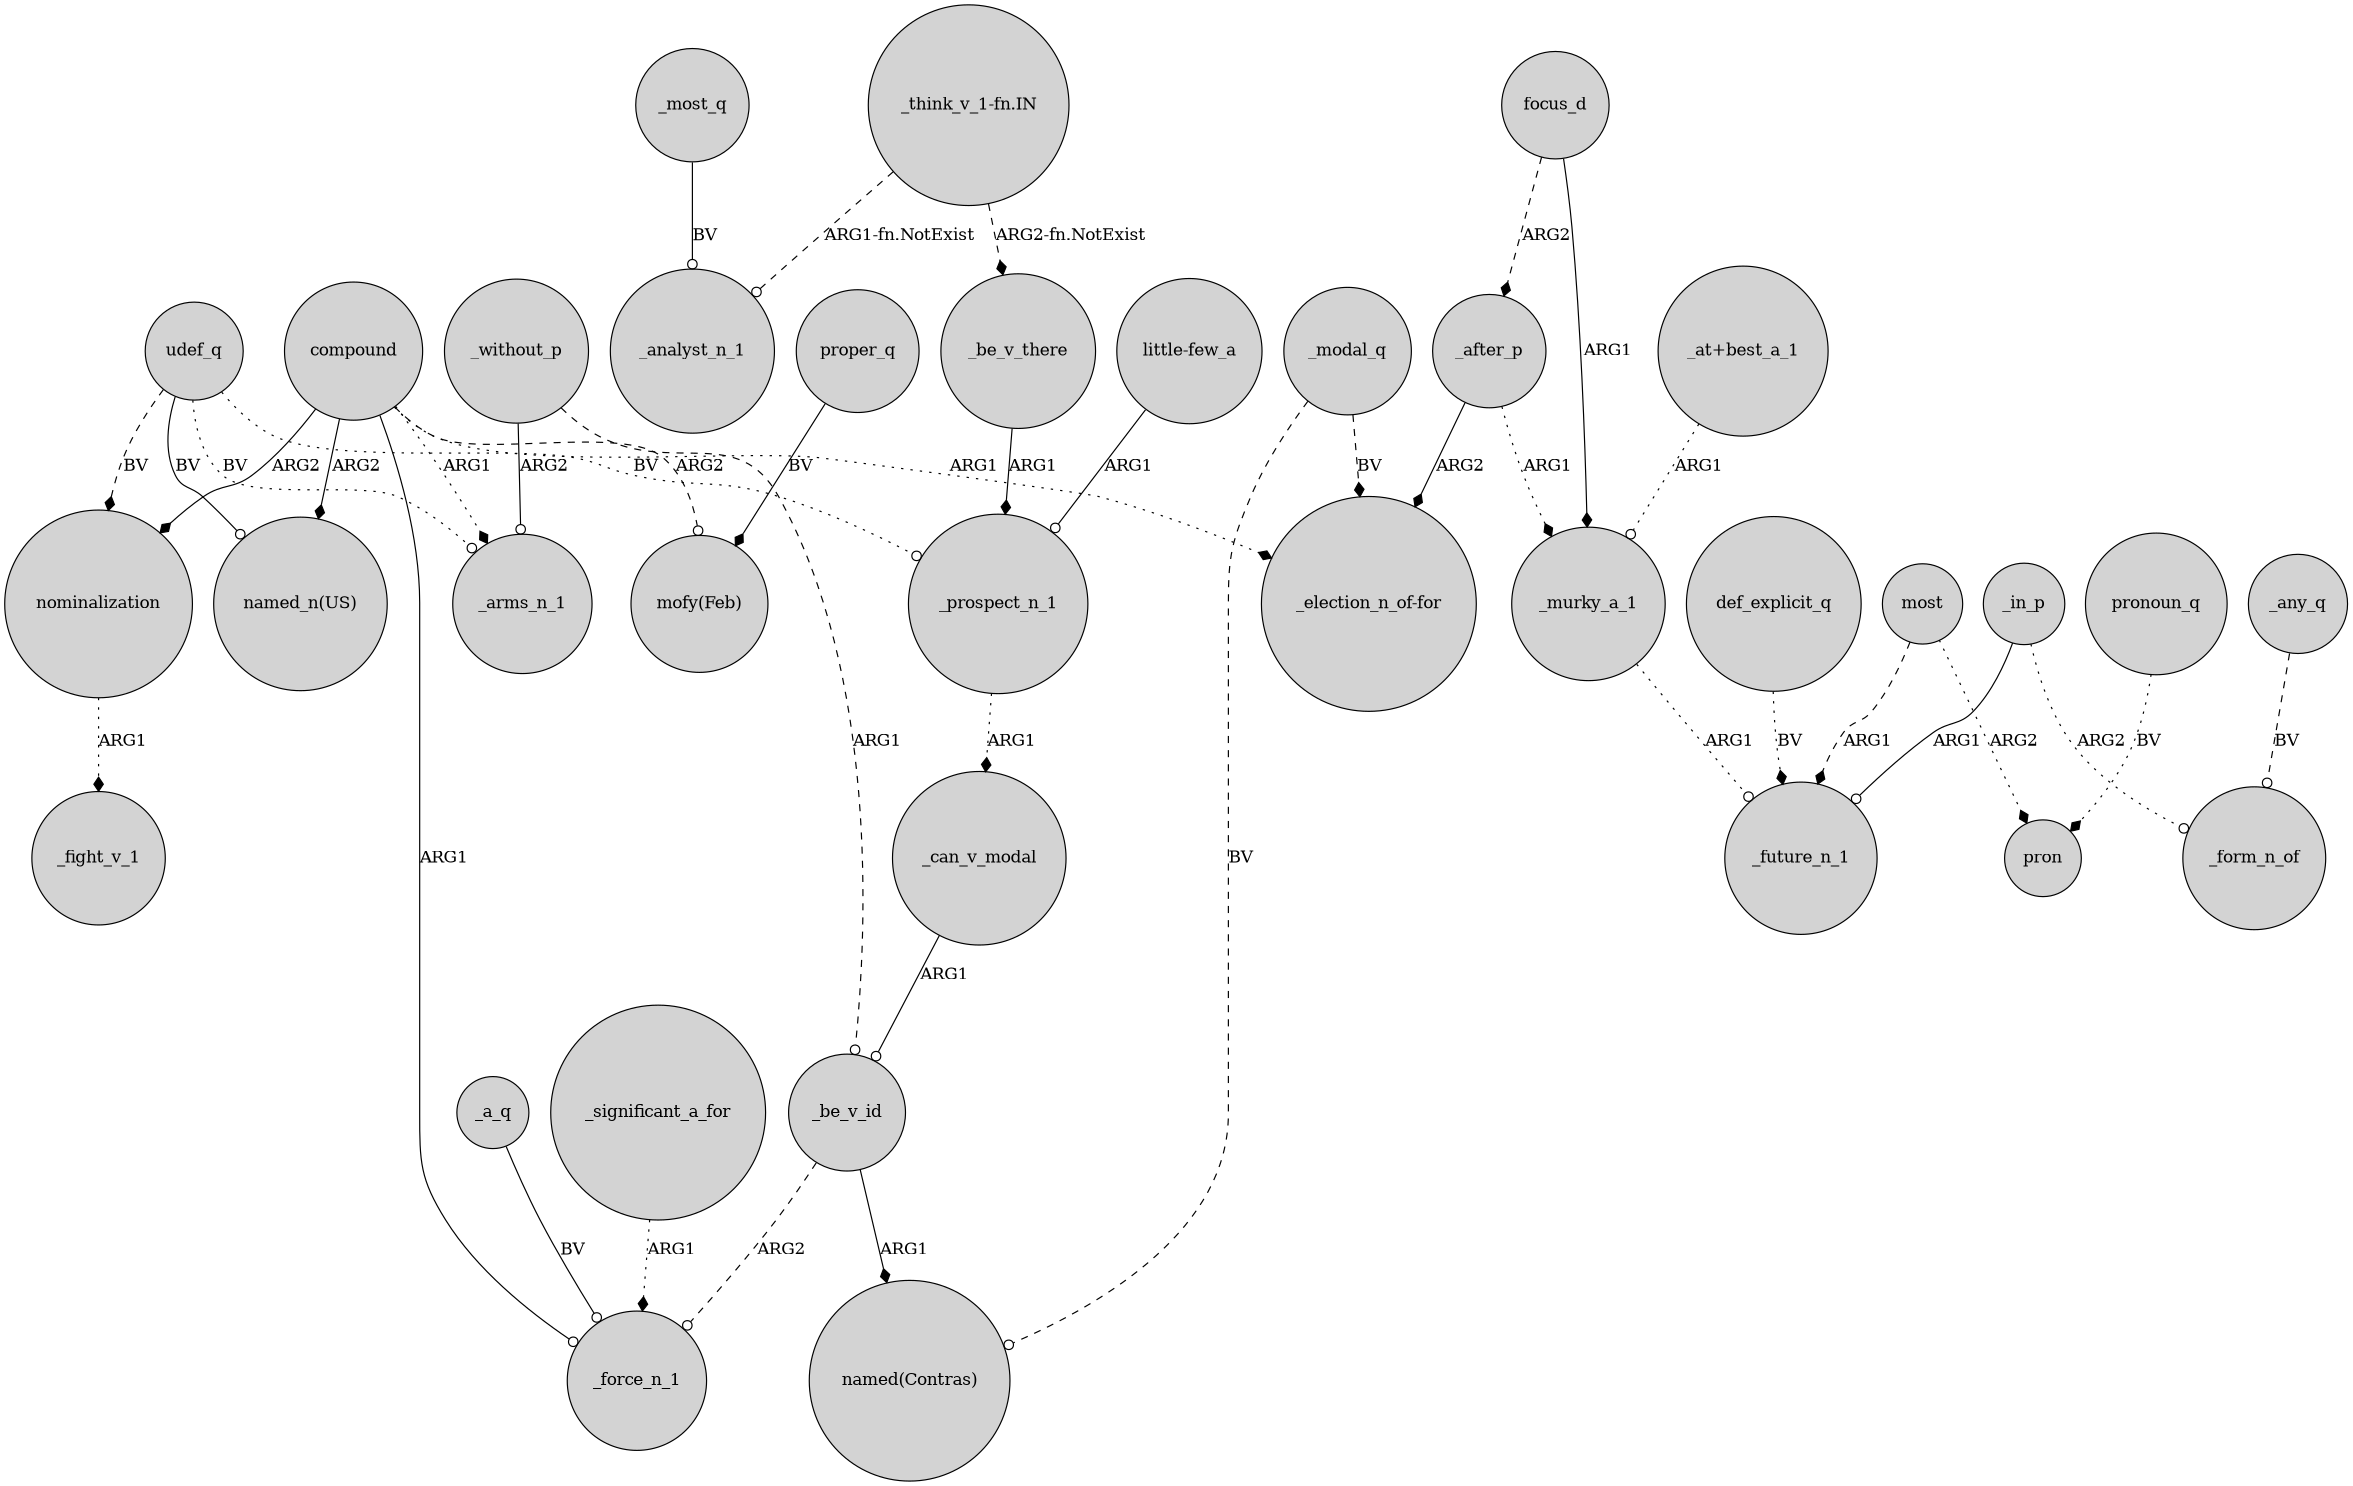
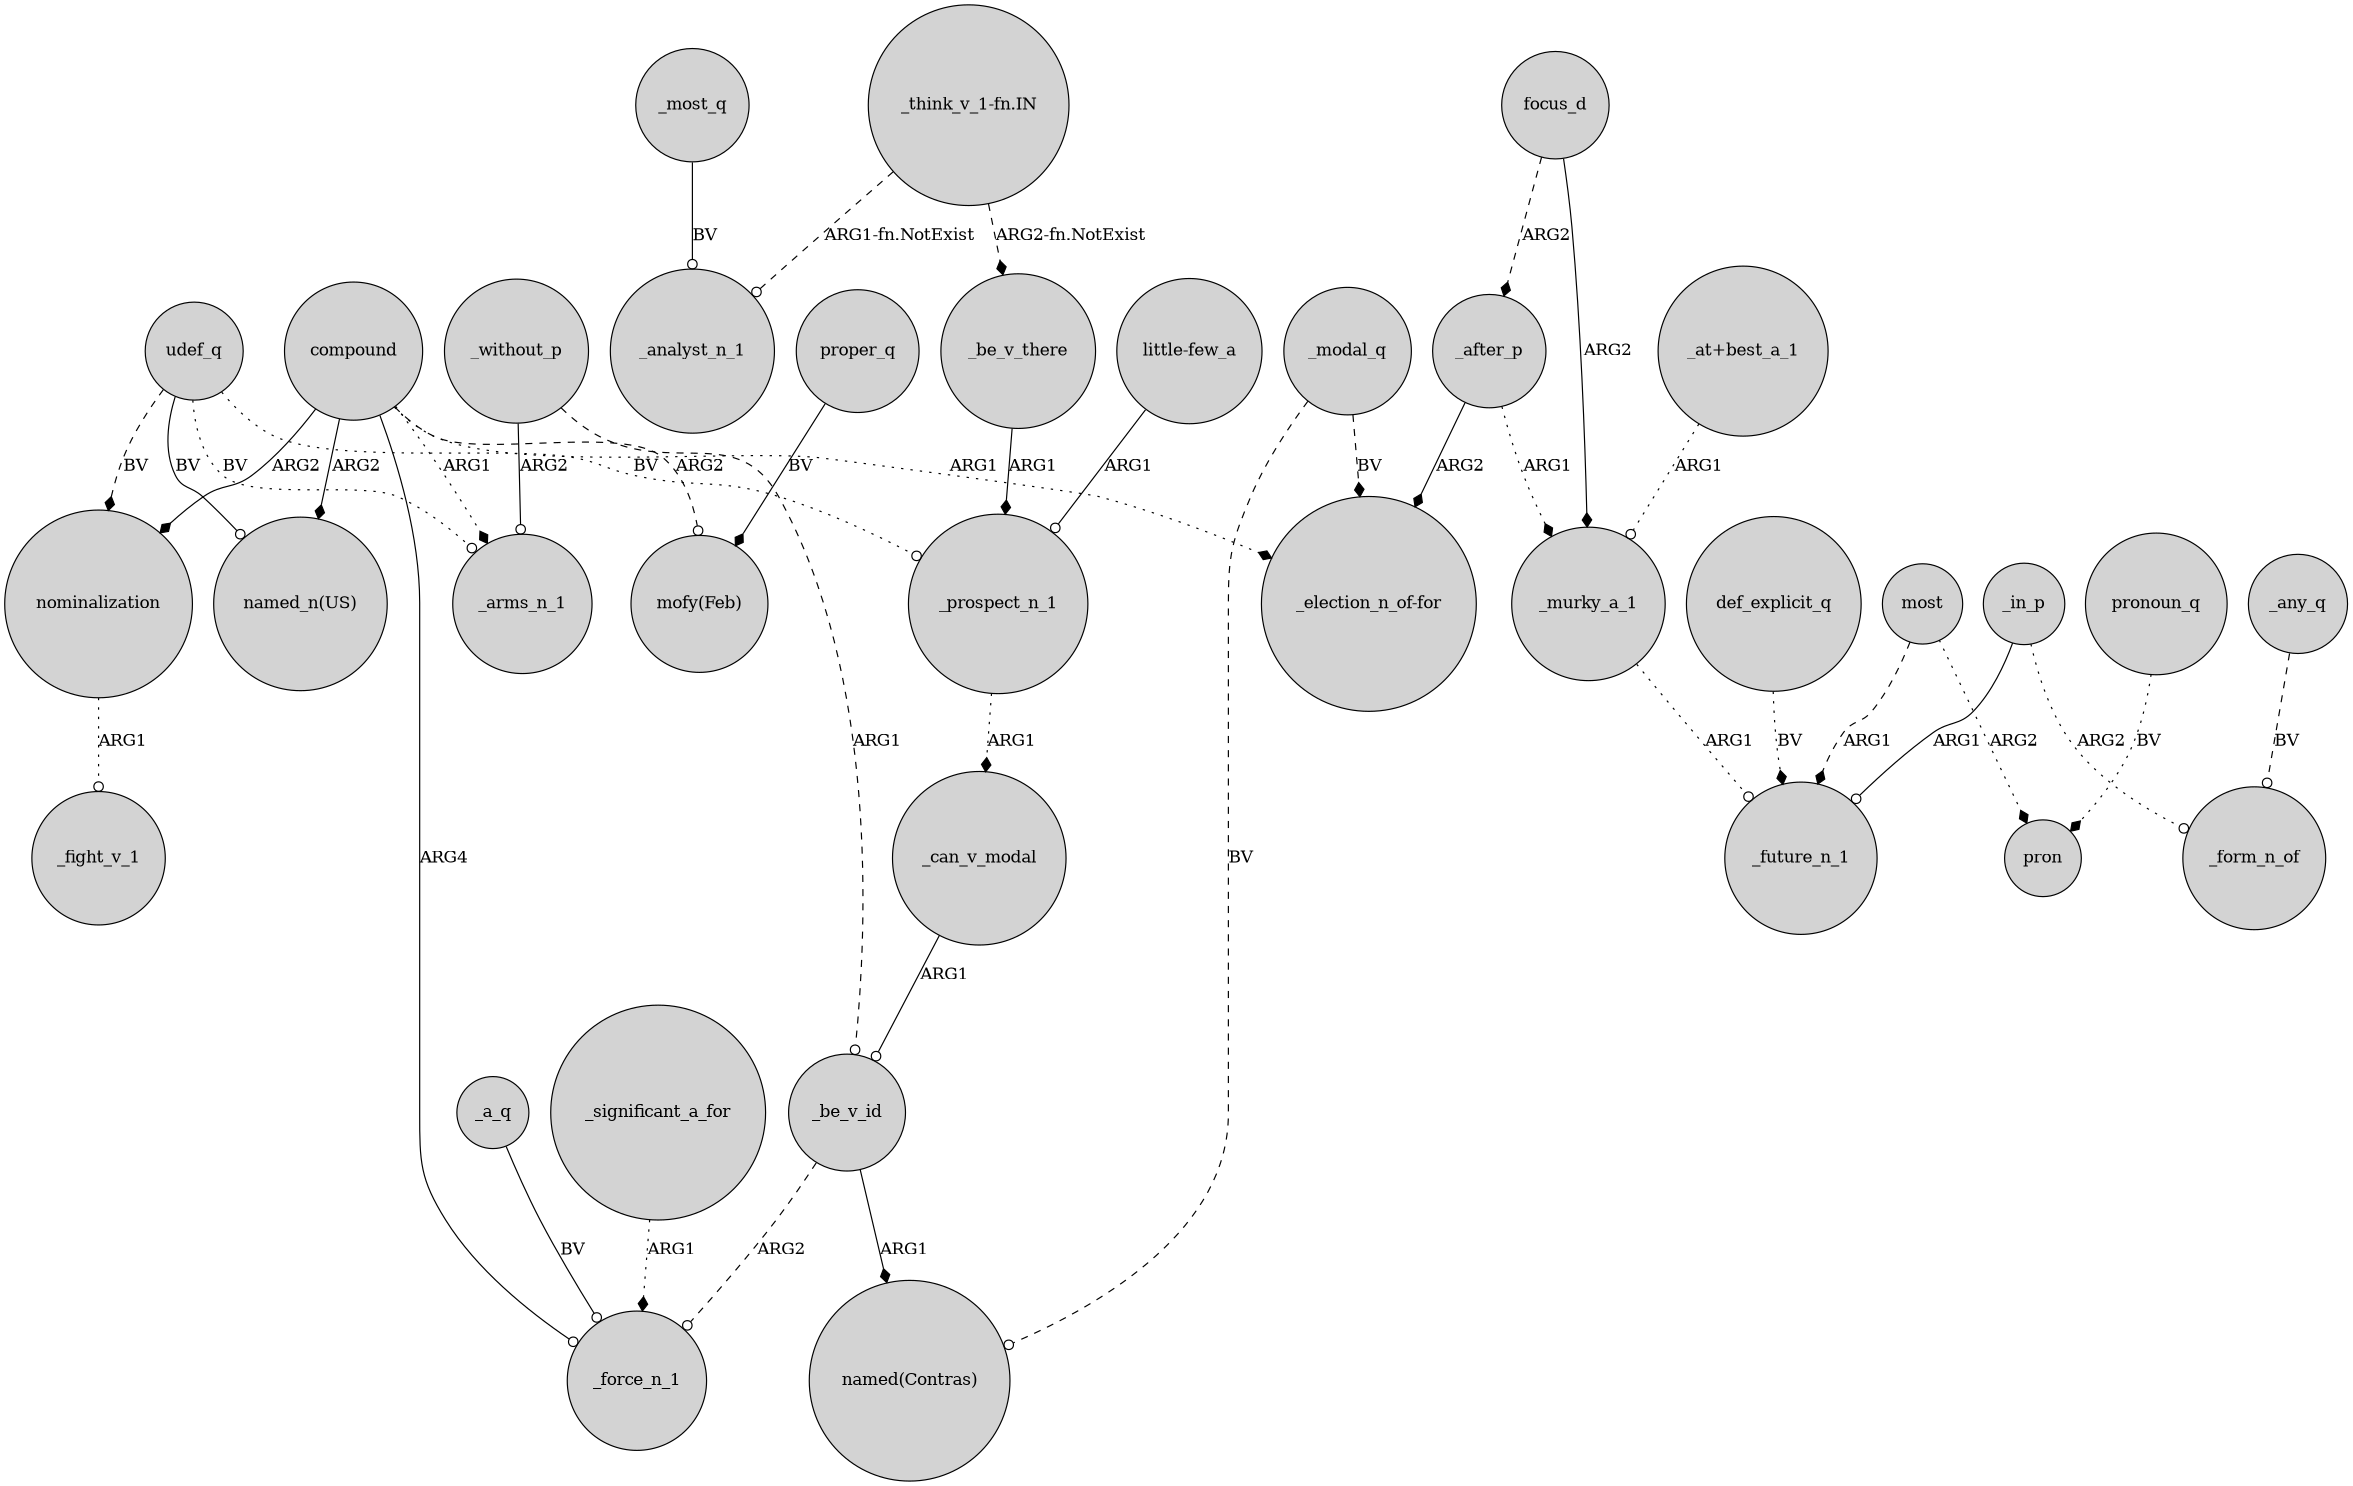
(1608, 351) -> (1608, 351)
(99, 740) -> (99, 740)
(444, 858) -> (444, 858)
